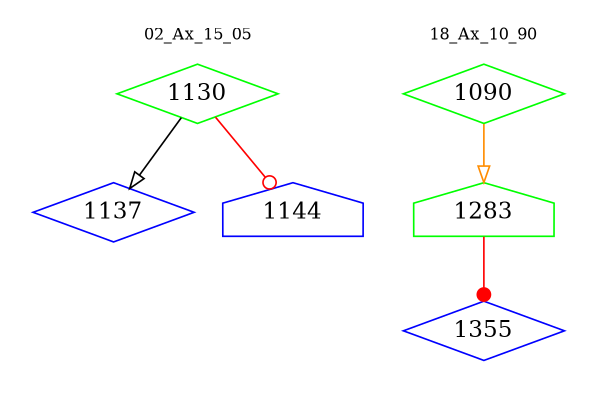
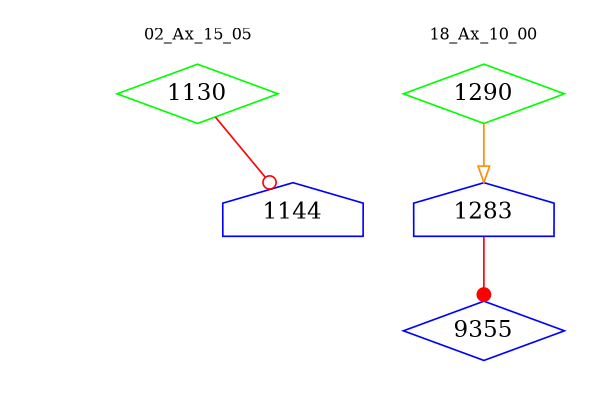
(484, 35) -> (484, 35)
(484, 94) -> (484, 94)
(114, 212) -> none
(484, 212) -> (484, 212)
(484, 331) -> (484, 331)
